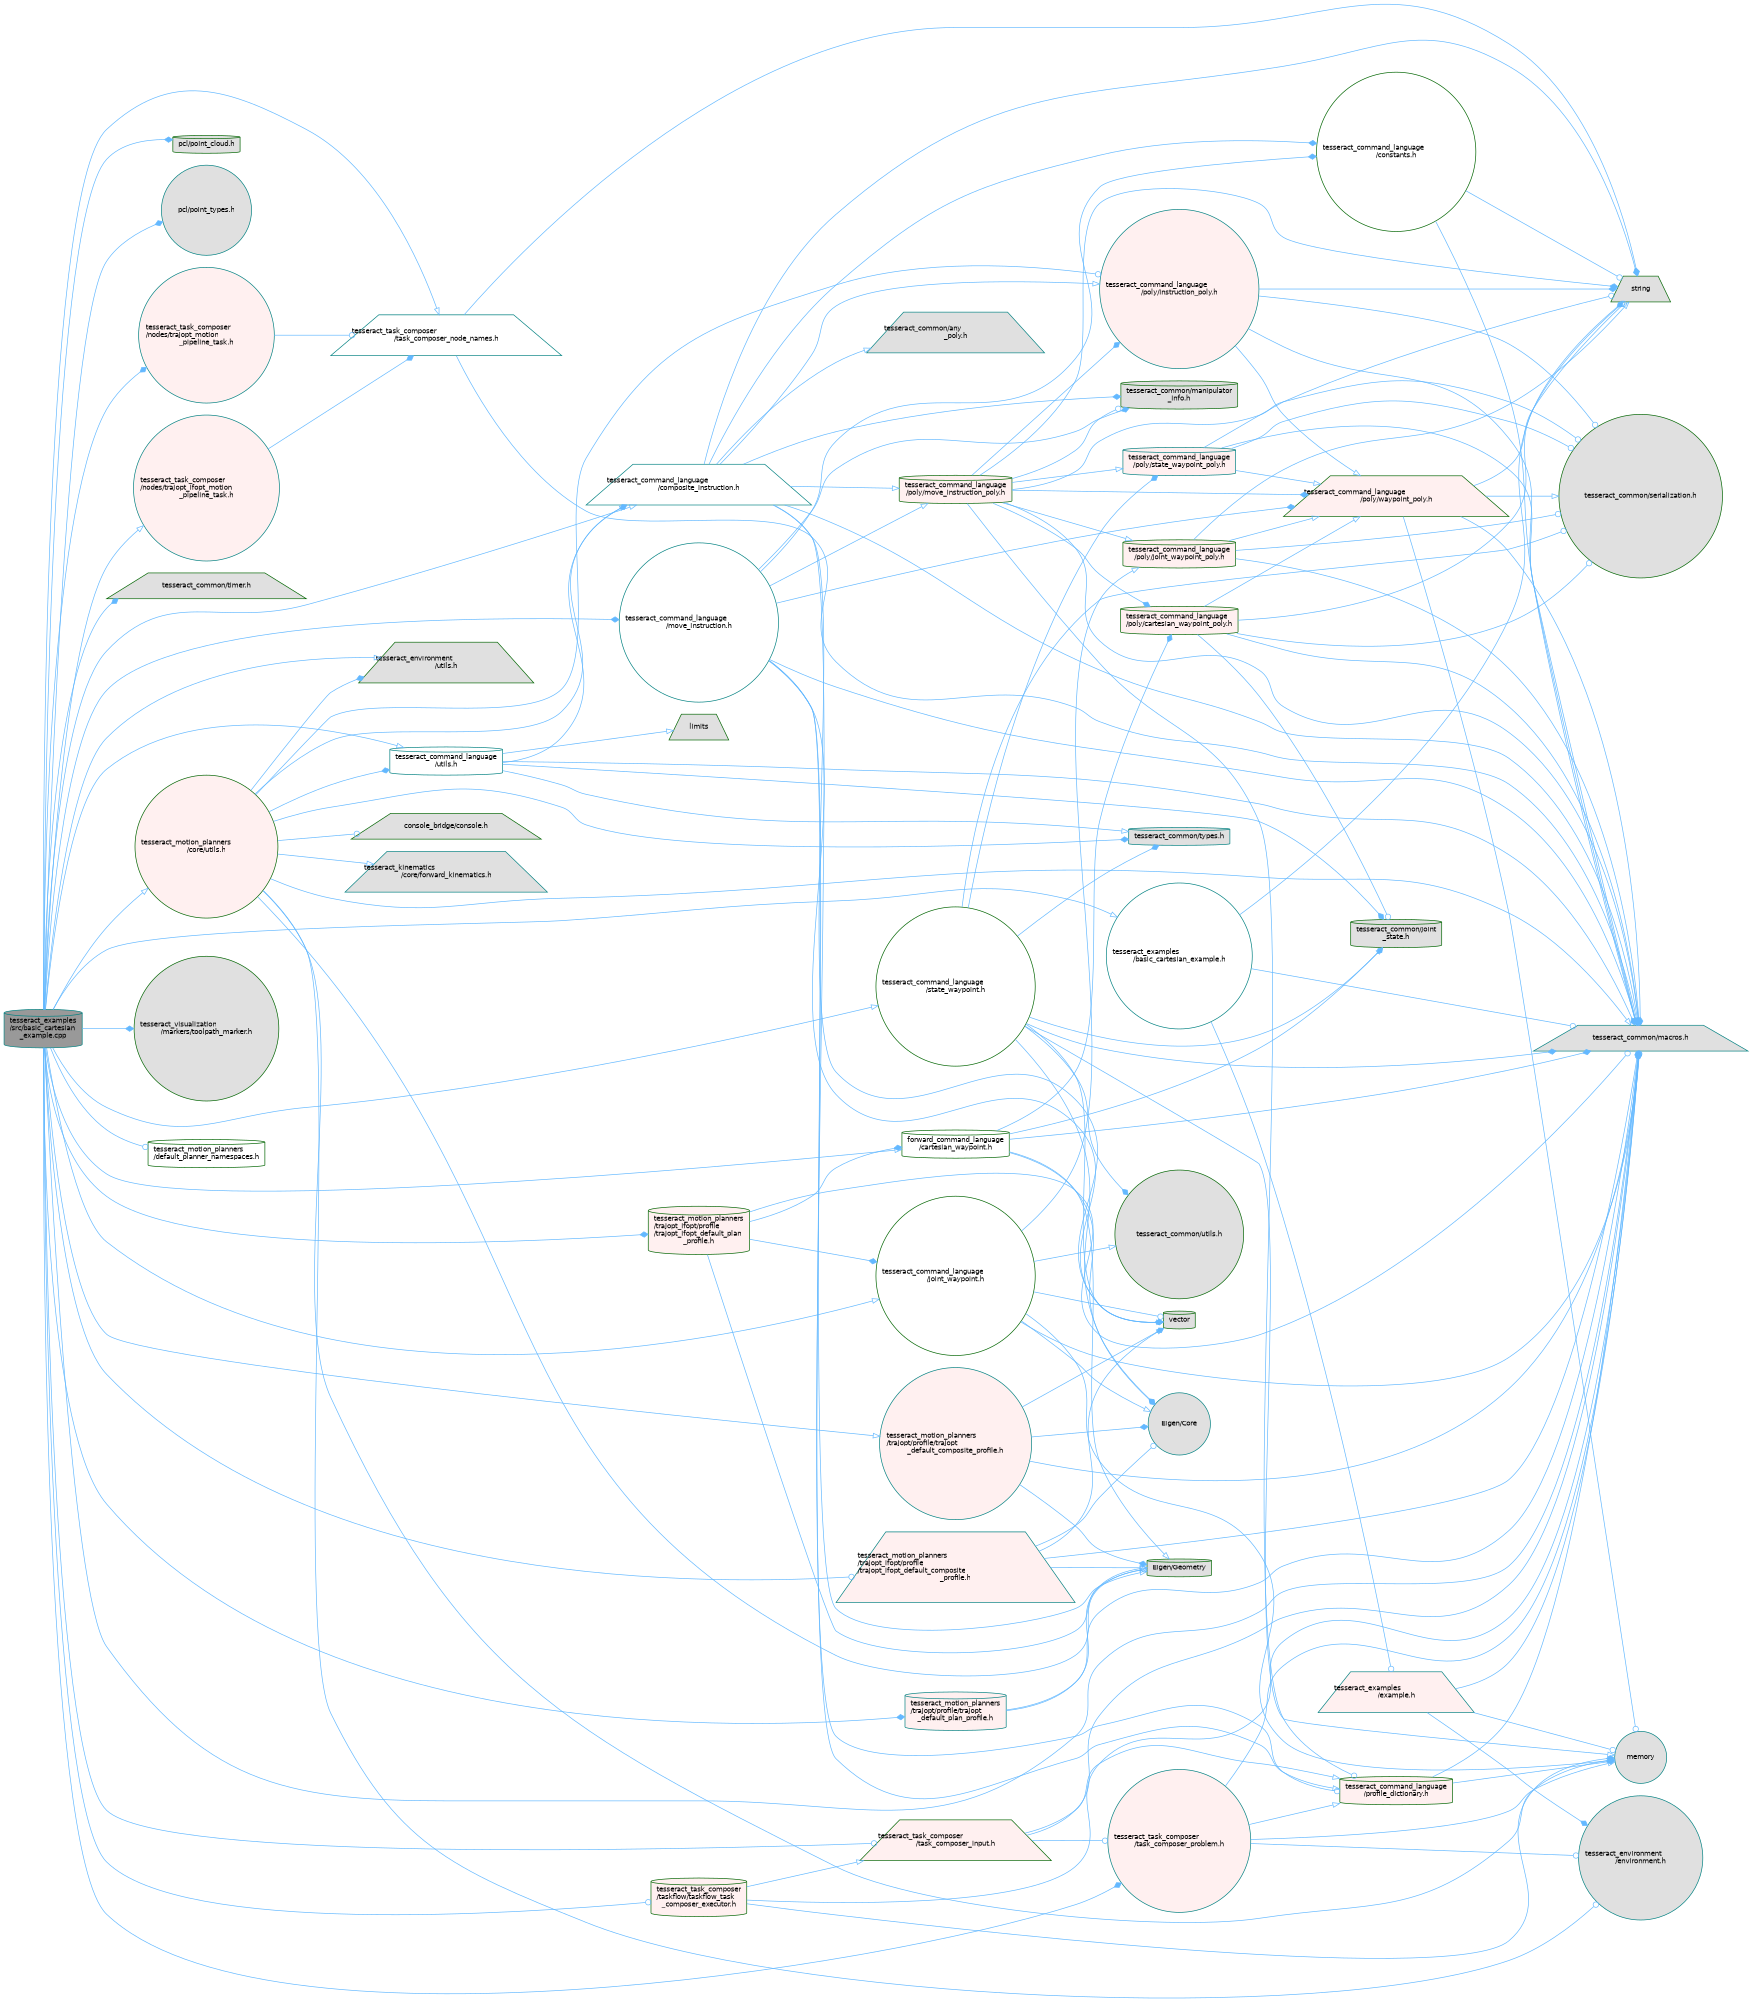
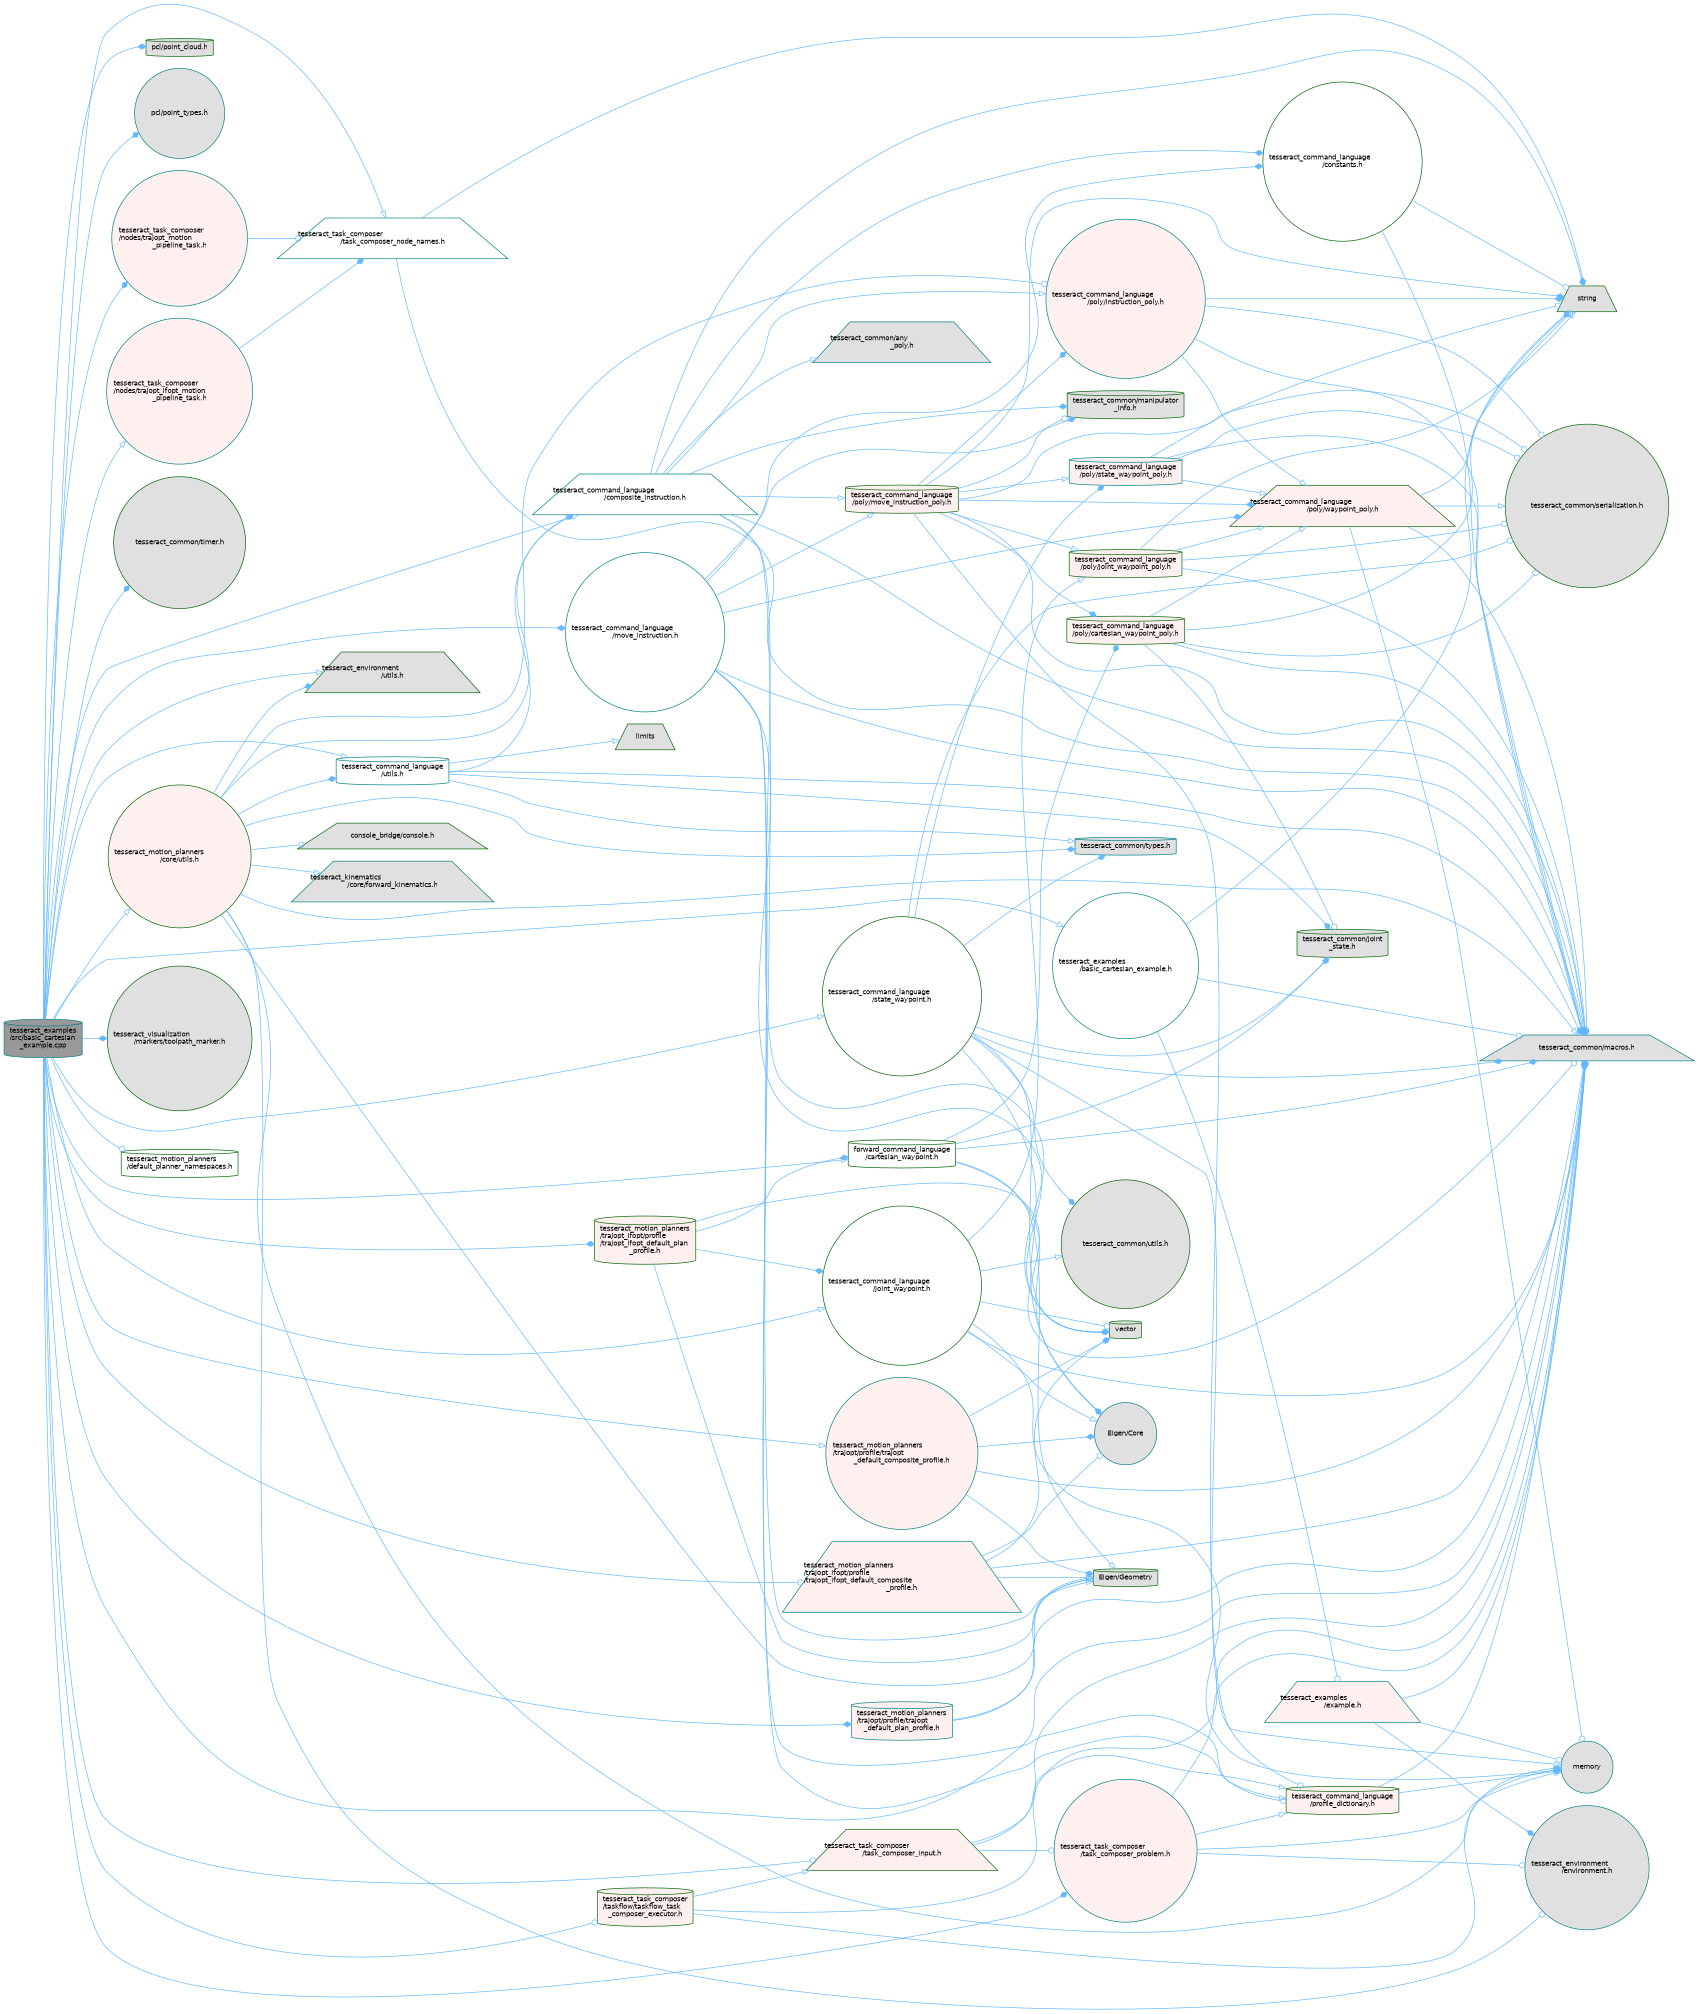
(206, 586) -> (180, 543)
